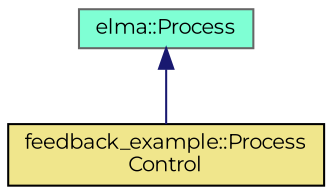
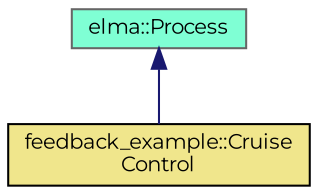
(166, 155) -> (159, 155)
